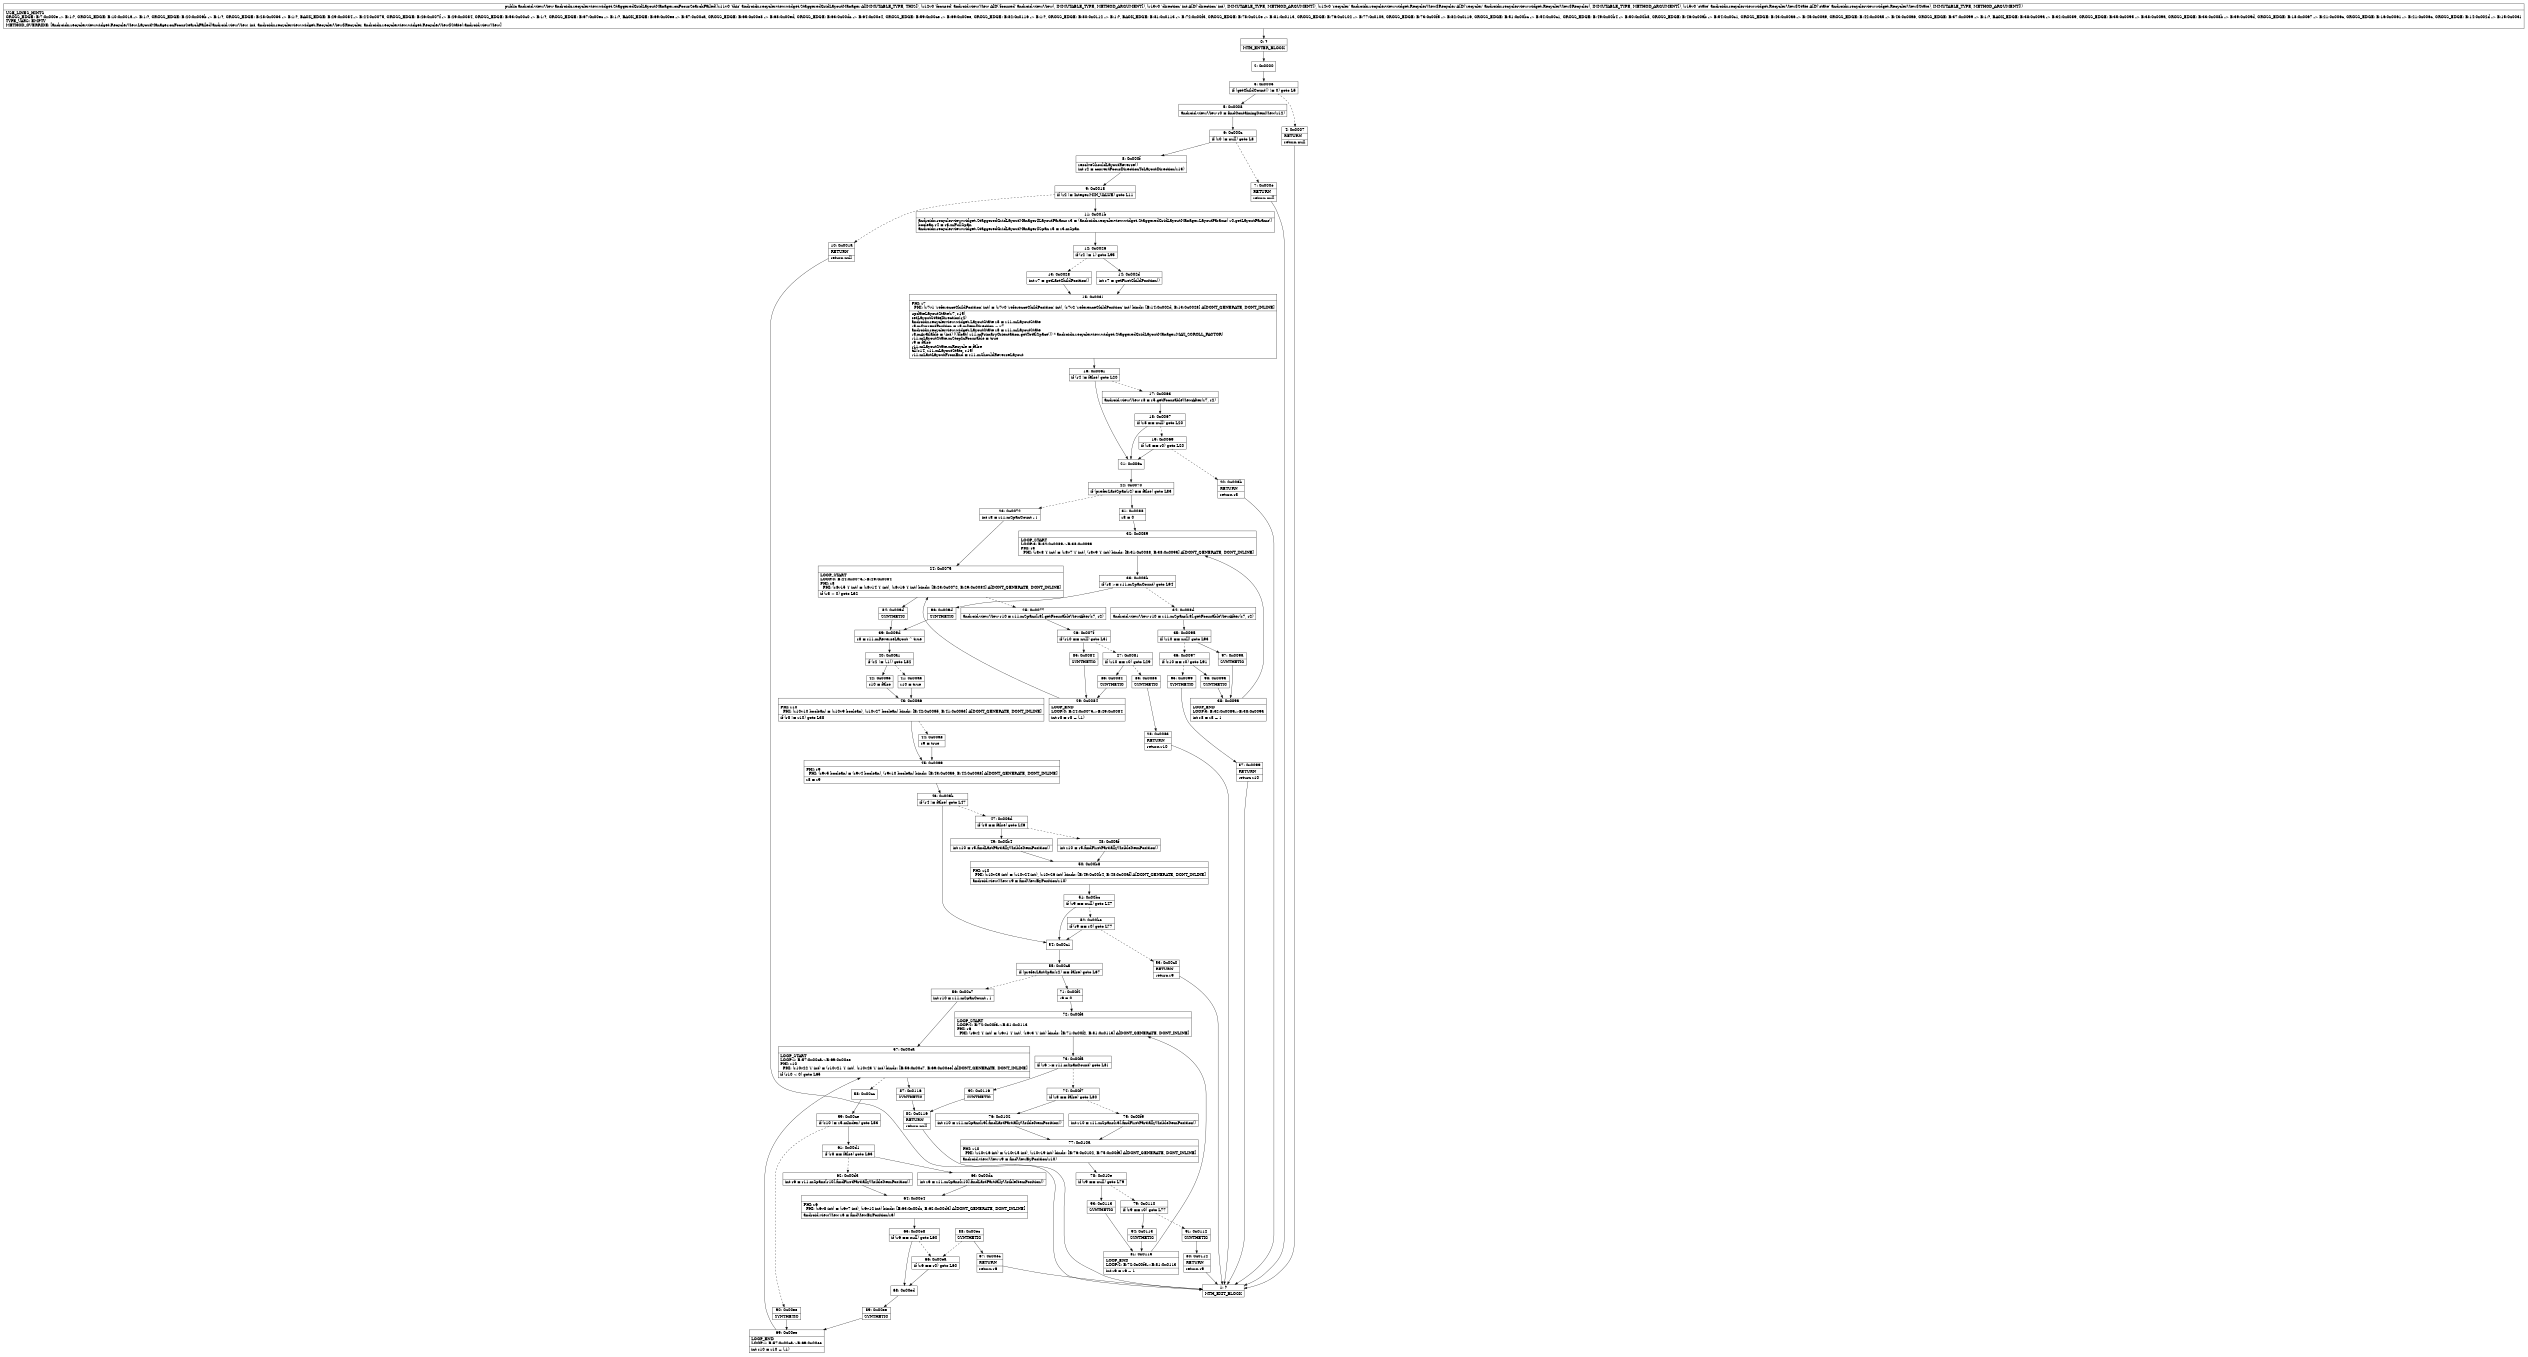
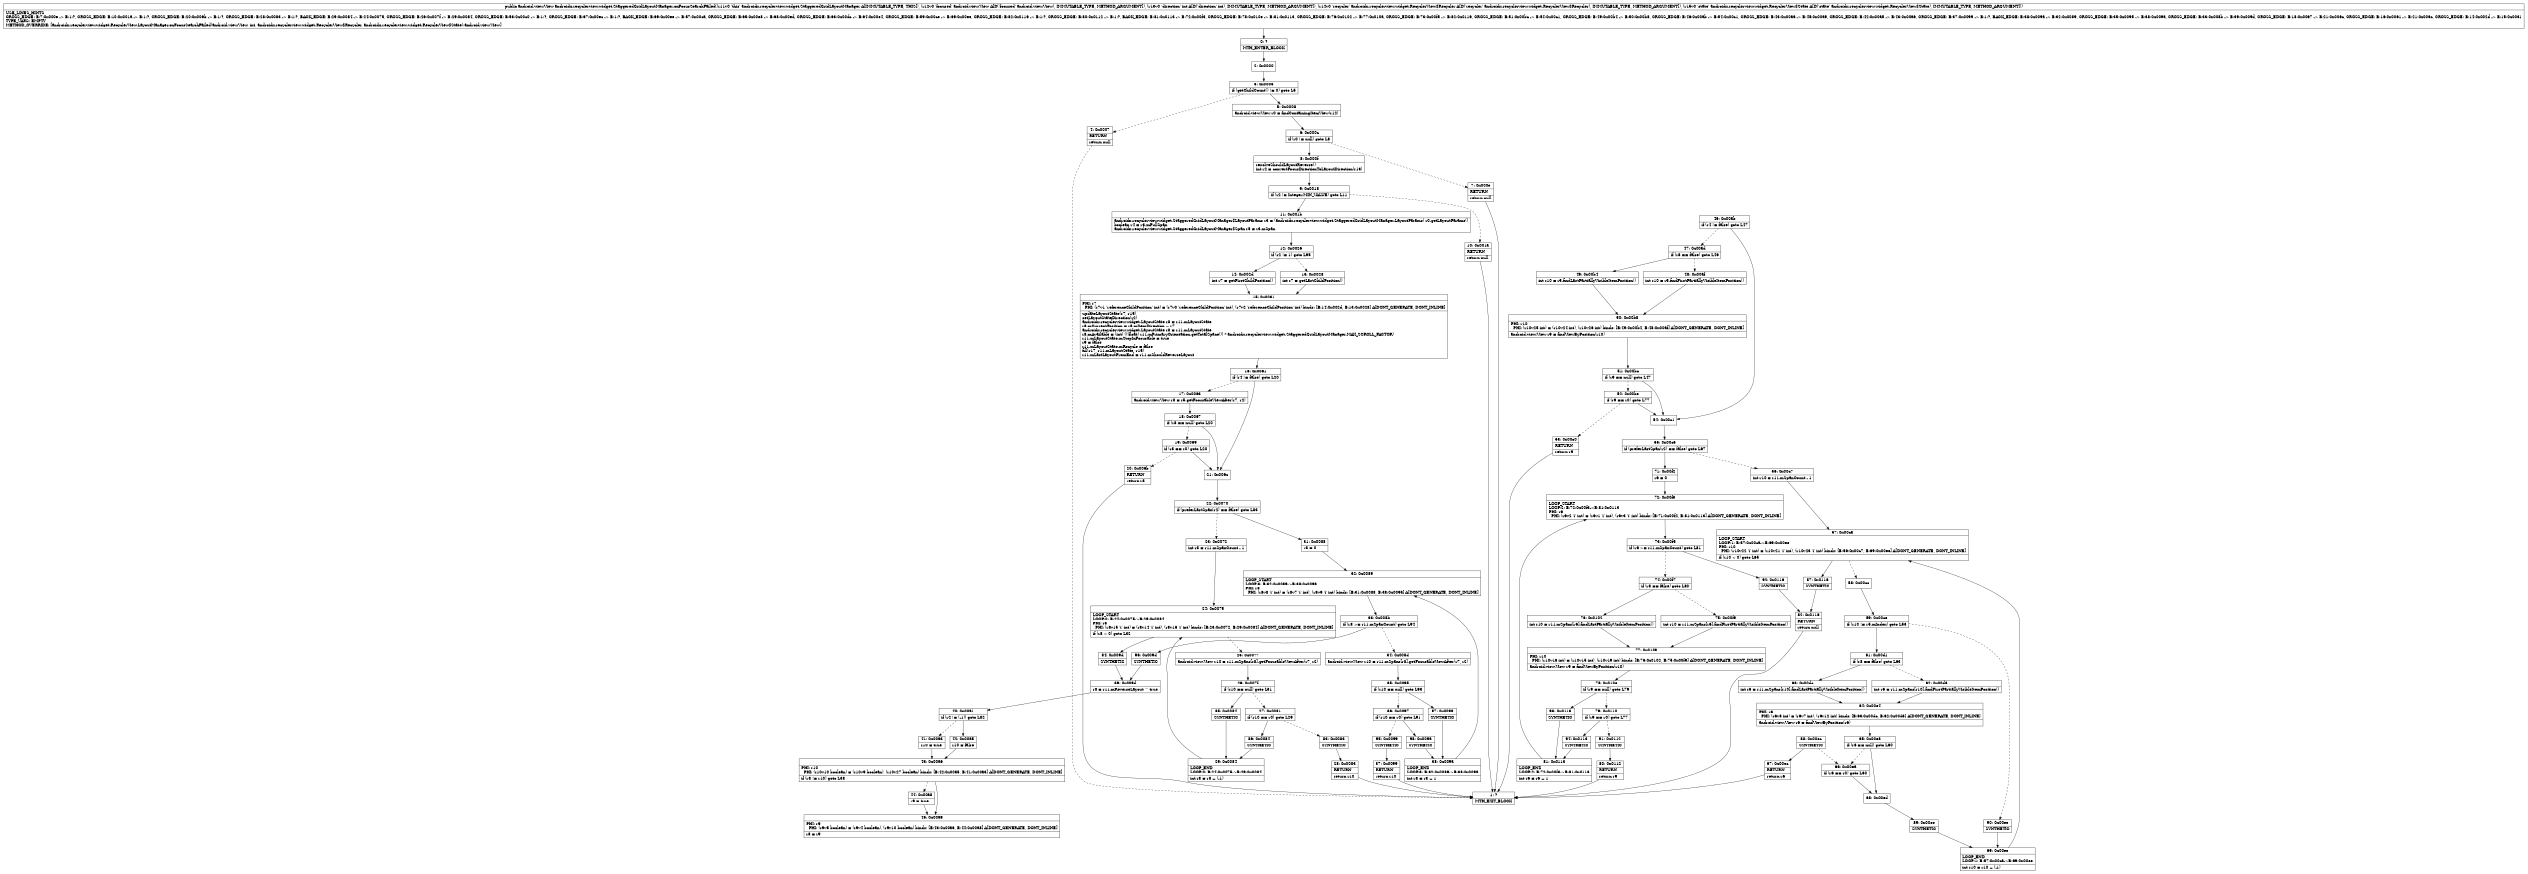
(942, 351) -> (1113, 351)
(1295, 730) -> (1073, 656)
(938, 787) -> none
